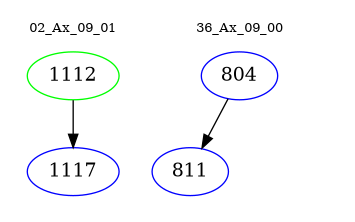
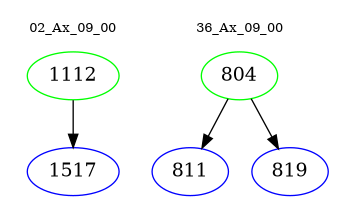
(73, 29) -> (73, 29)
(240, 76) -> (240, 76)
(73, 172) -> (73, 172)
none -> (290, 172)
